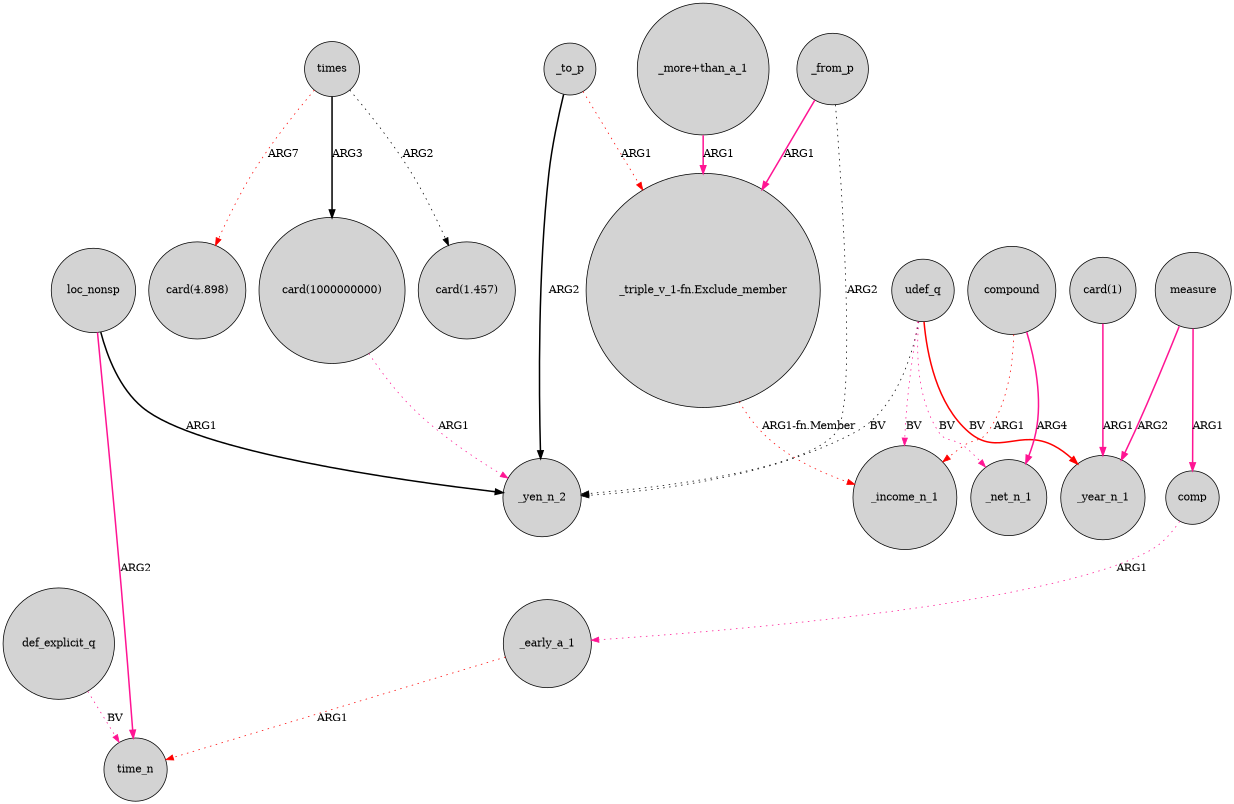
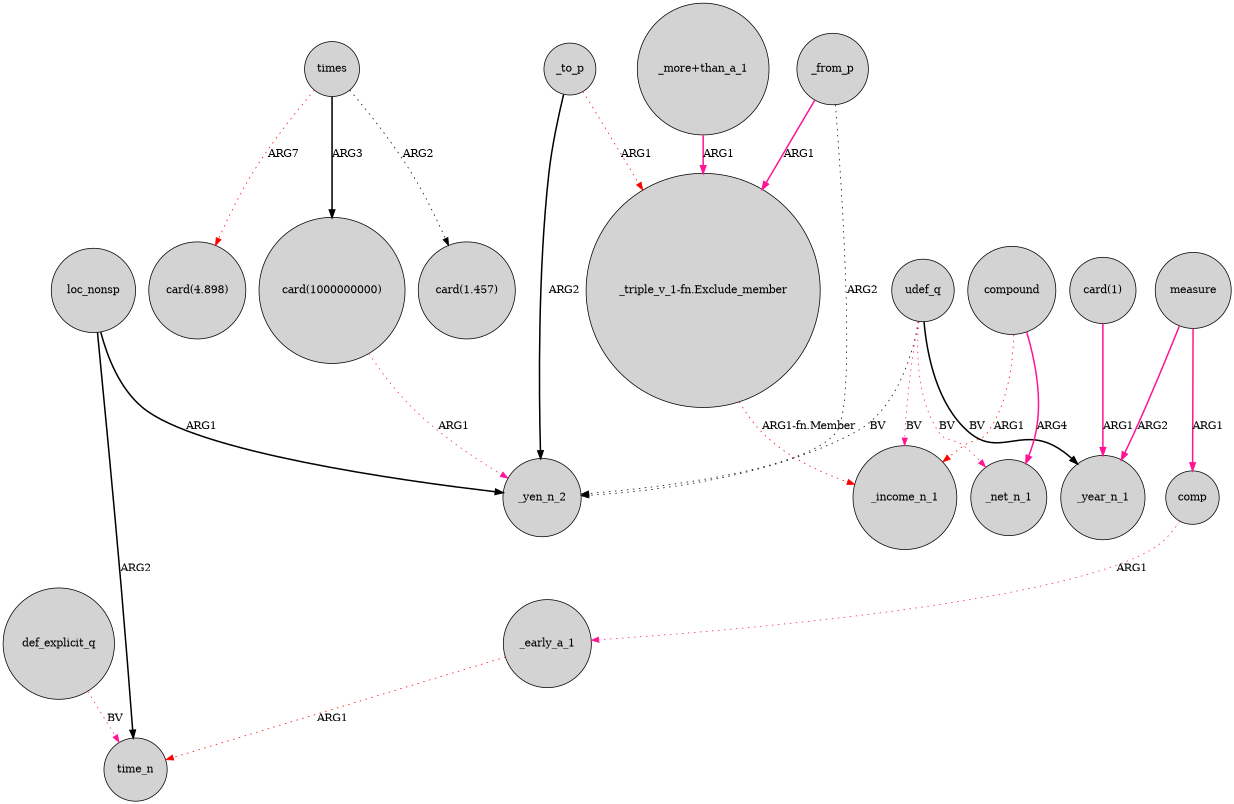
(965, 428) -> (965, 428)
(116, 531) -> (116, 531)
